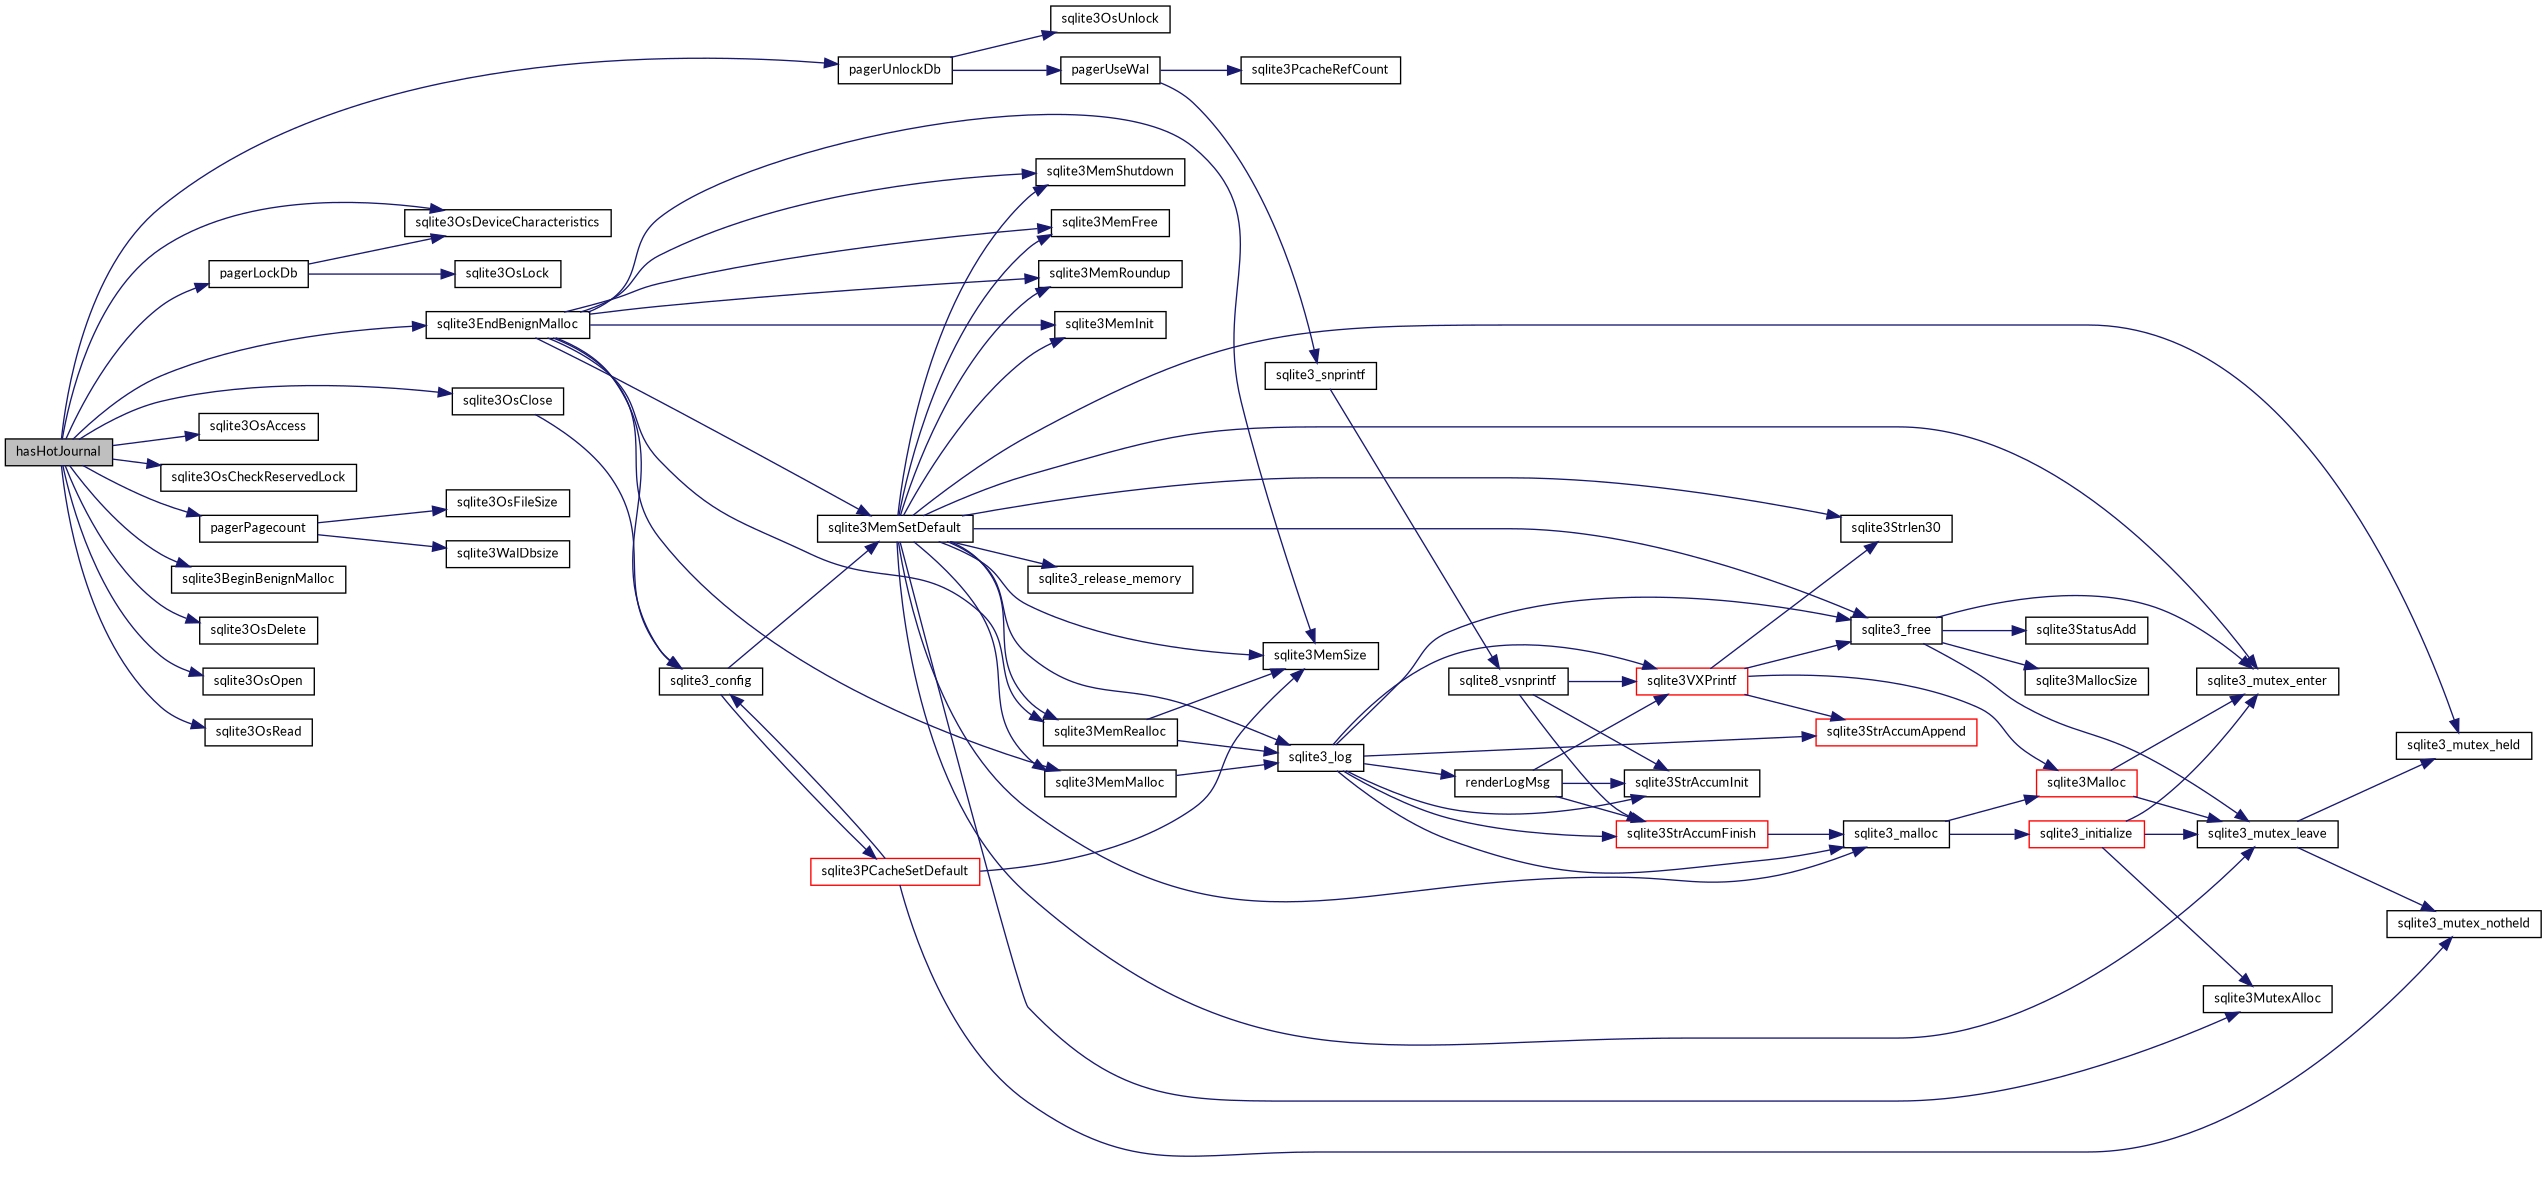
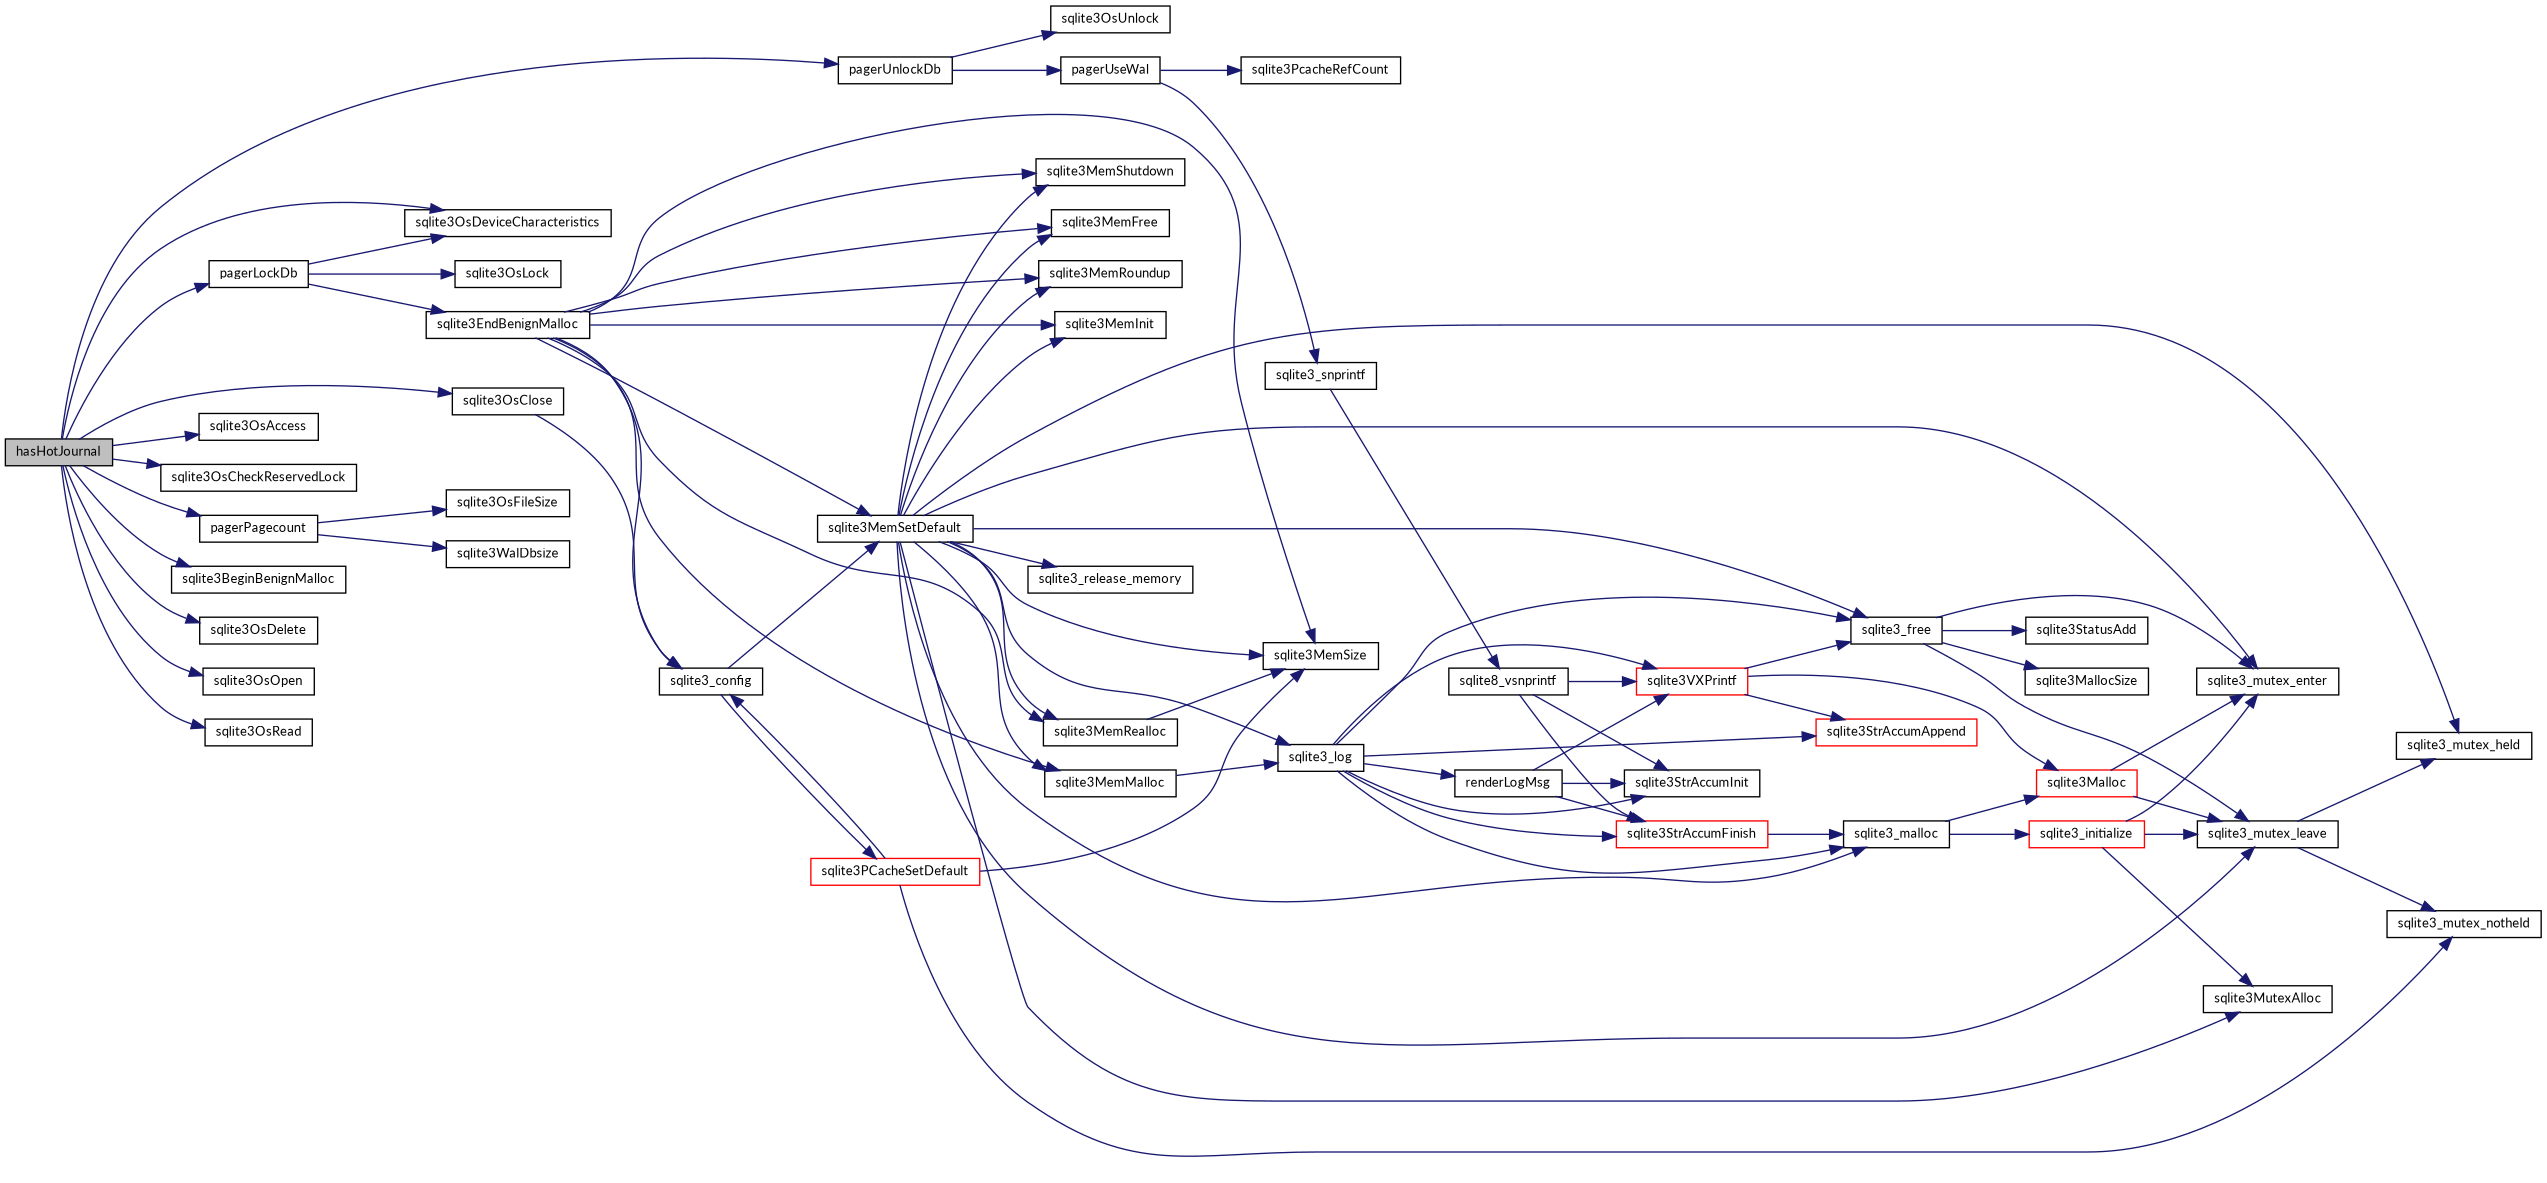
(231, 353) -> (370, 297)
(1896, 529) -> none
(1221, 746) -> none
